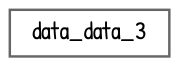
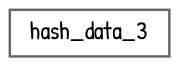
(90, 33) -> (90, 33)
